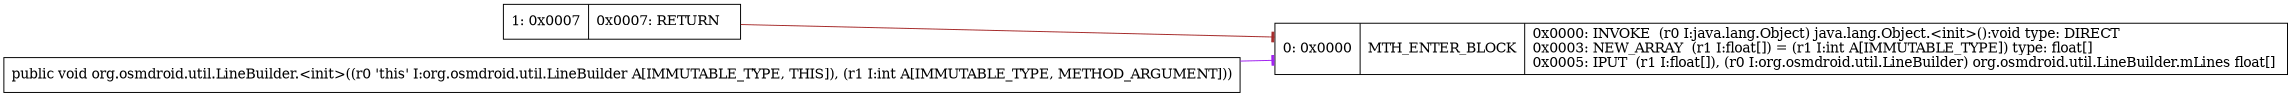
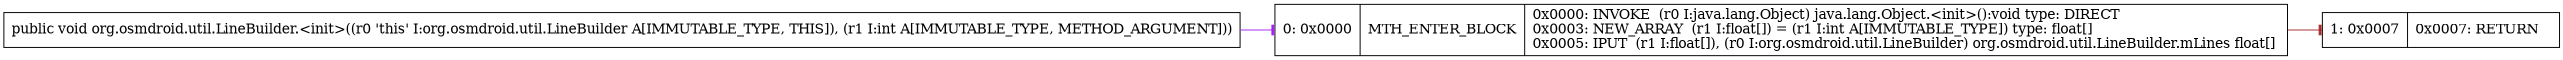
(1005, 31) -> (2302, 30)
